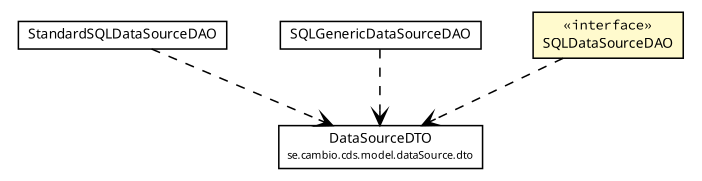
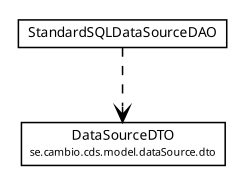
(380, 35) -> none
(608, 35) -> none
